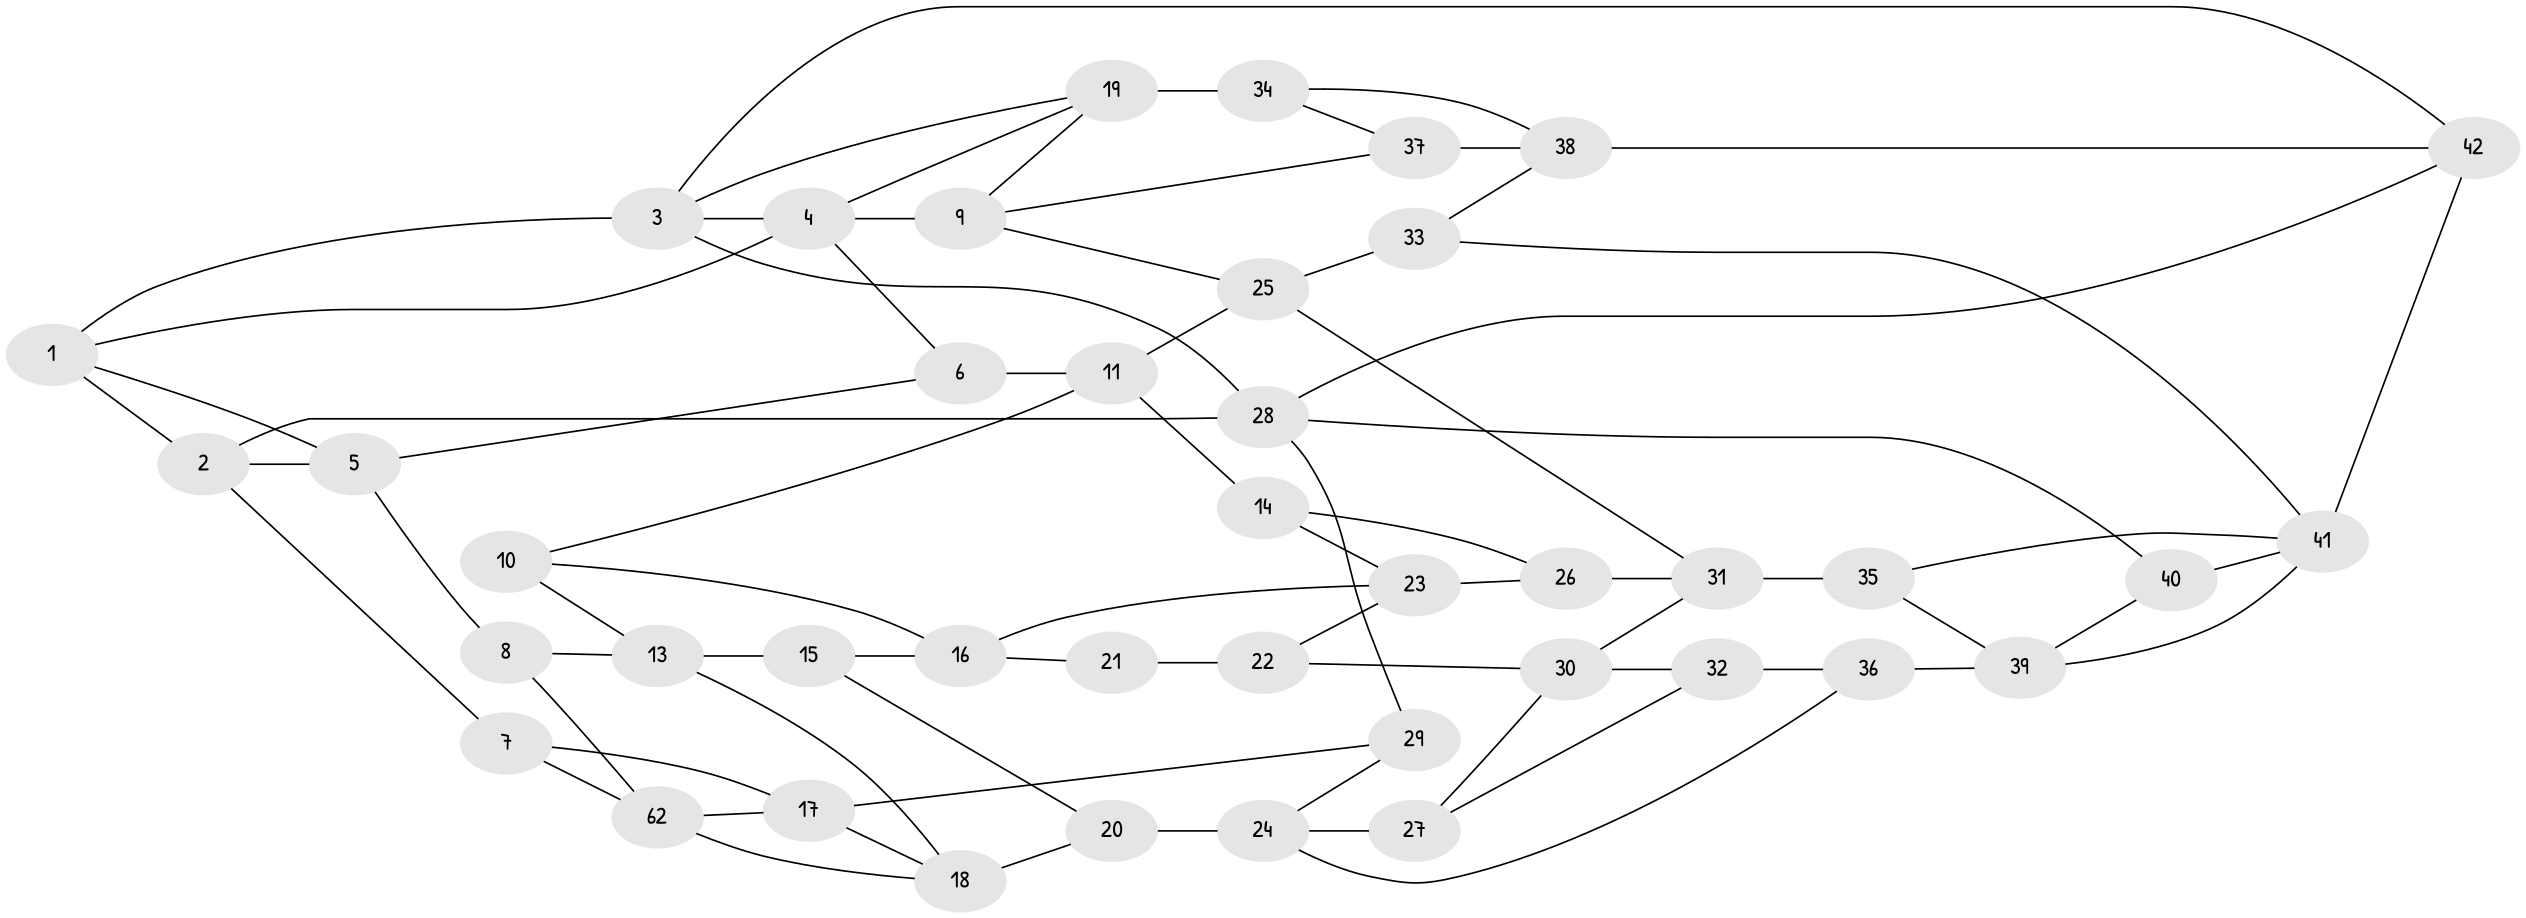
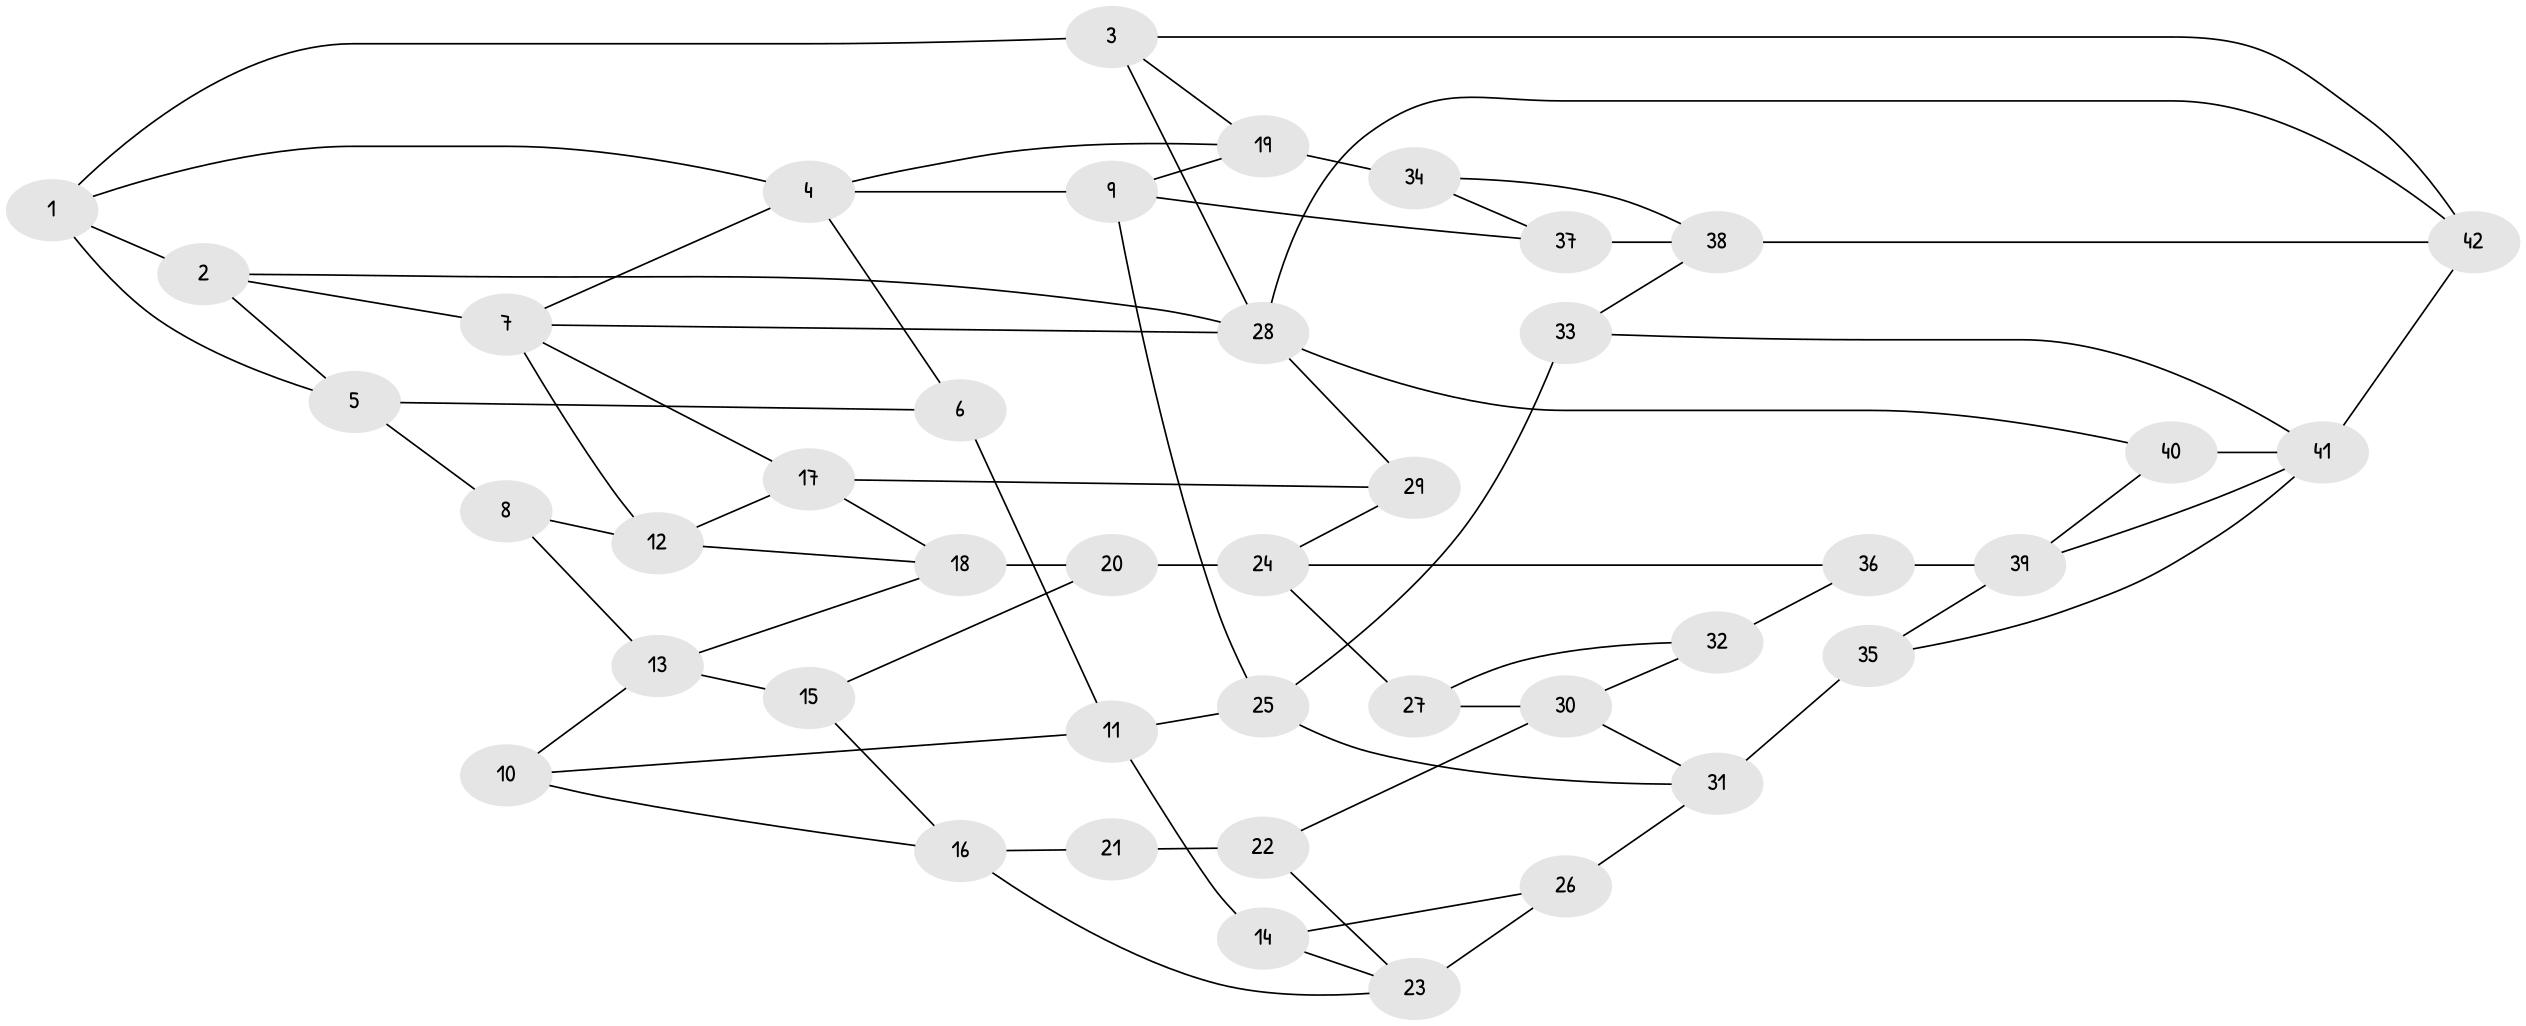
(734, 219) -> (657, 258)
none -> (885, 329)
(658, 817) -> (658, 543)
